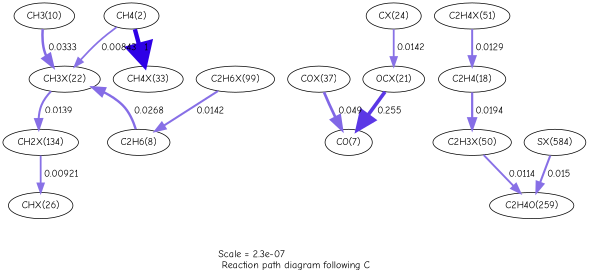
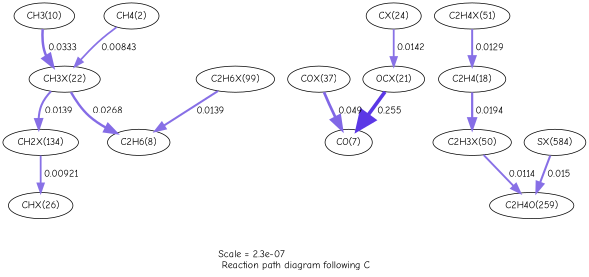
(148, 79) -> none
(124, 107) -> (86, 113)
(209, 111) -> (209, 111)
